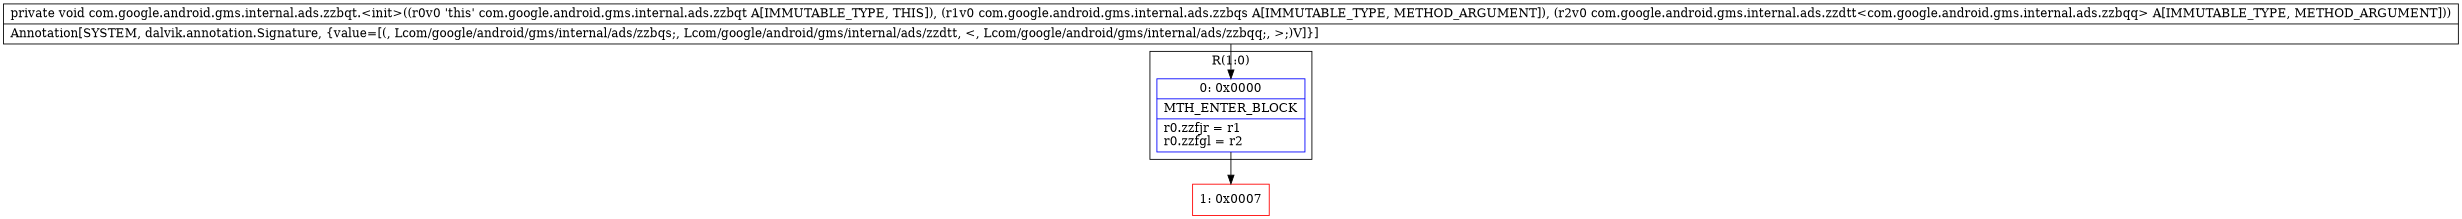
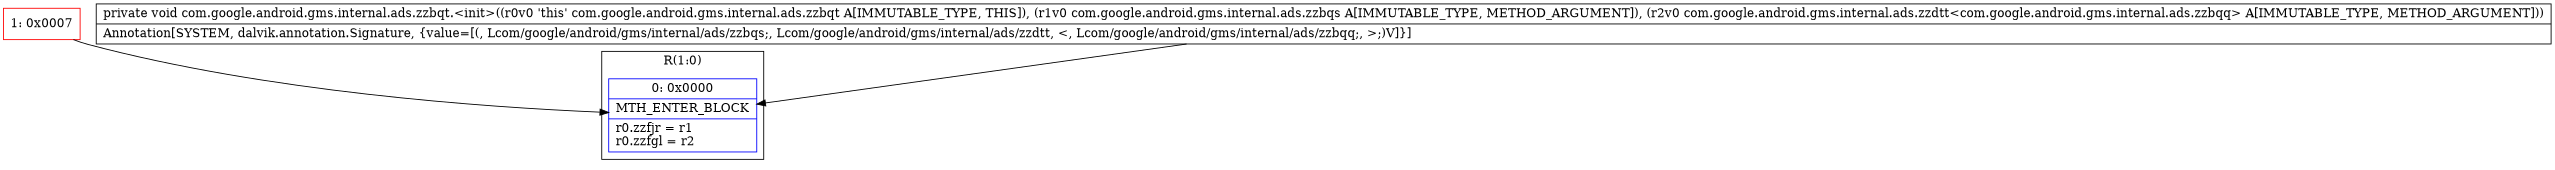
(1231, 165) -> (335, 90)
